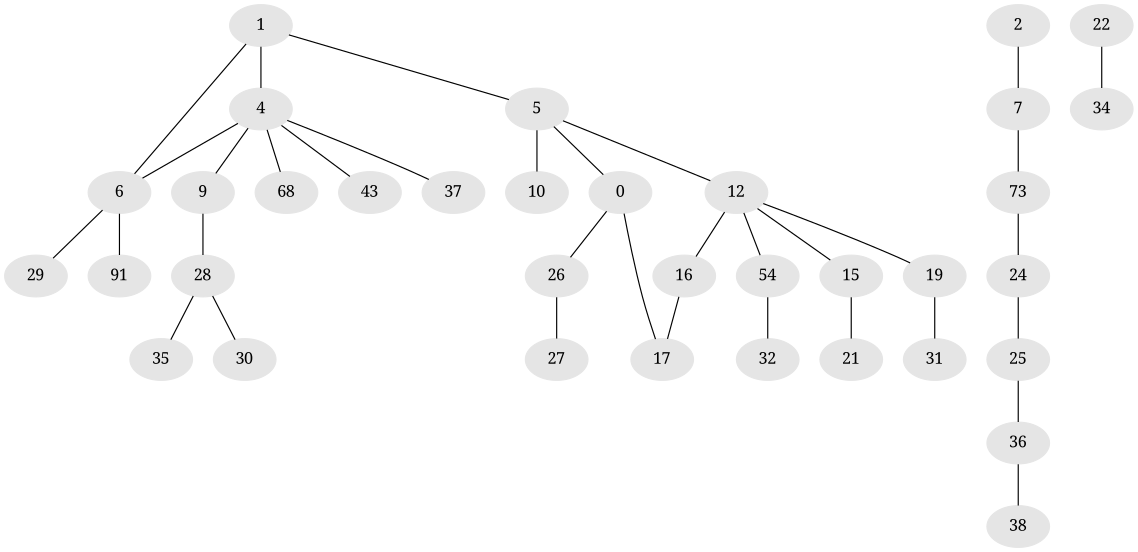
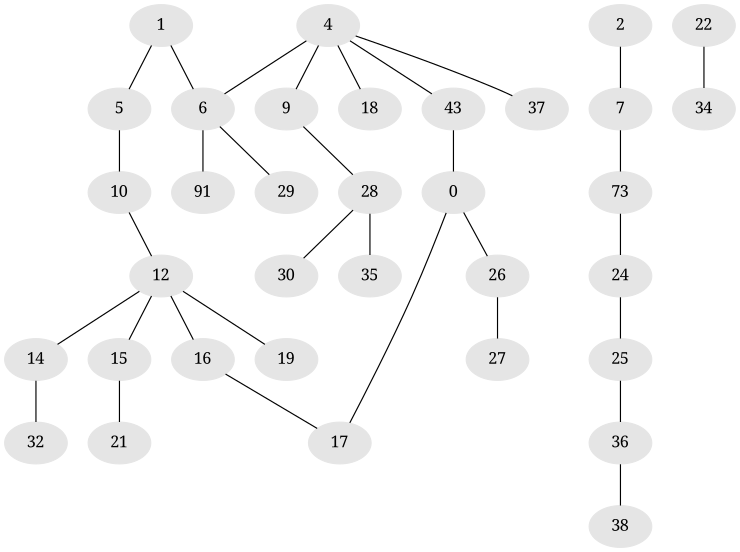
(261, 67) -> none
(579, 151) -> (453, 151)
(637, 151) -> (140, 234)
(286, 193) -> (370, 109)
(768, 276) -> (36, 360)
(935, 360) -> none
